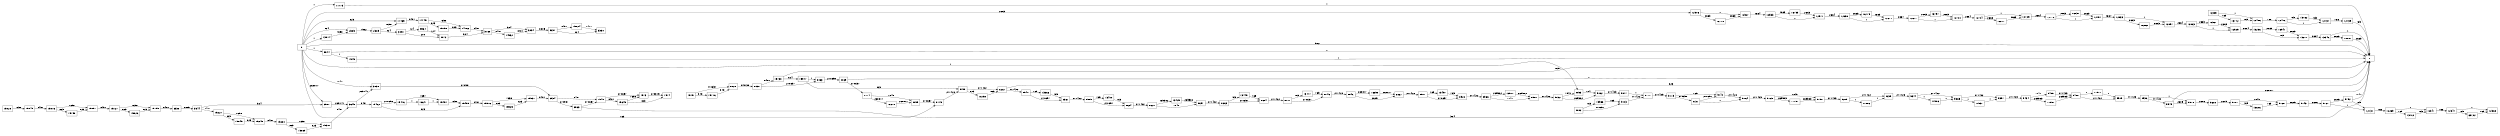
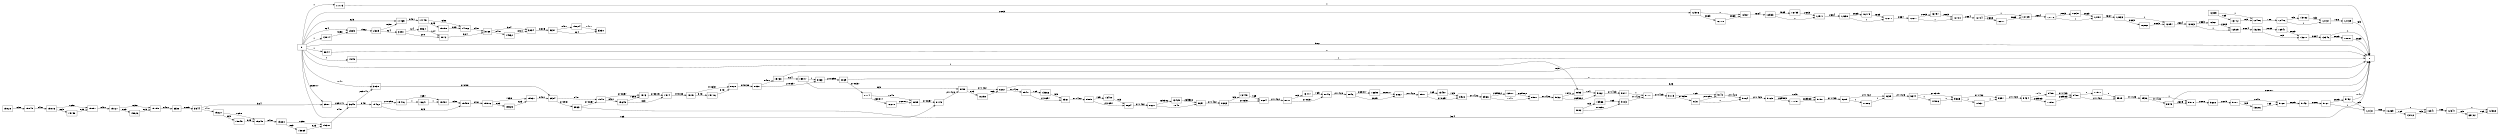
(339, 56) -> (325, 60)
(1935, 94) -> (1935, 94)
none -> (678, 95)
